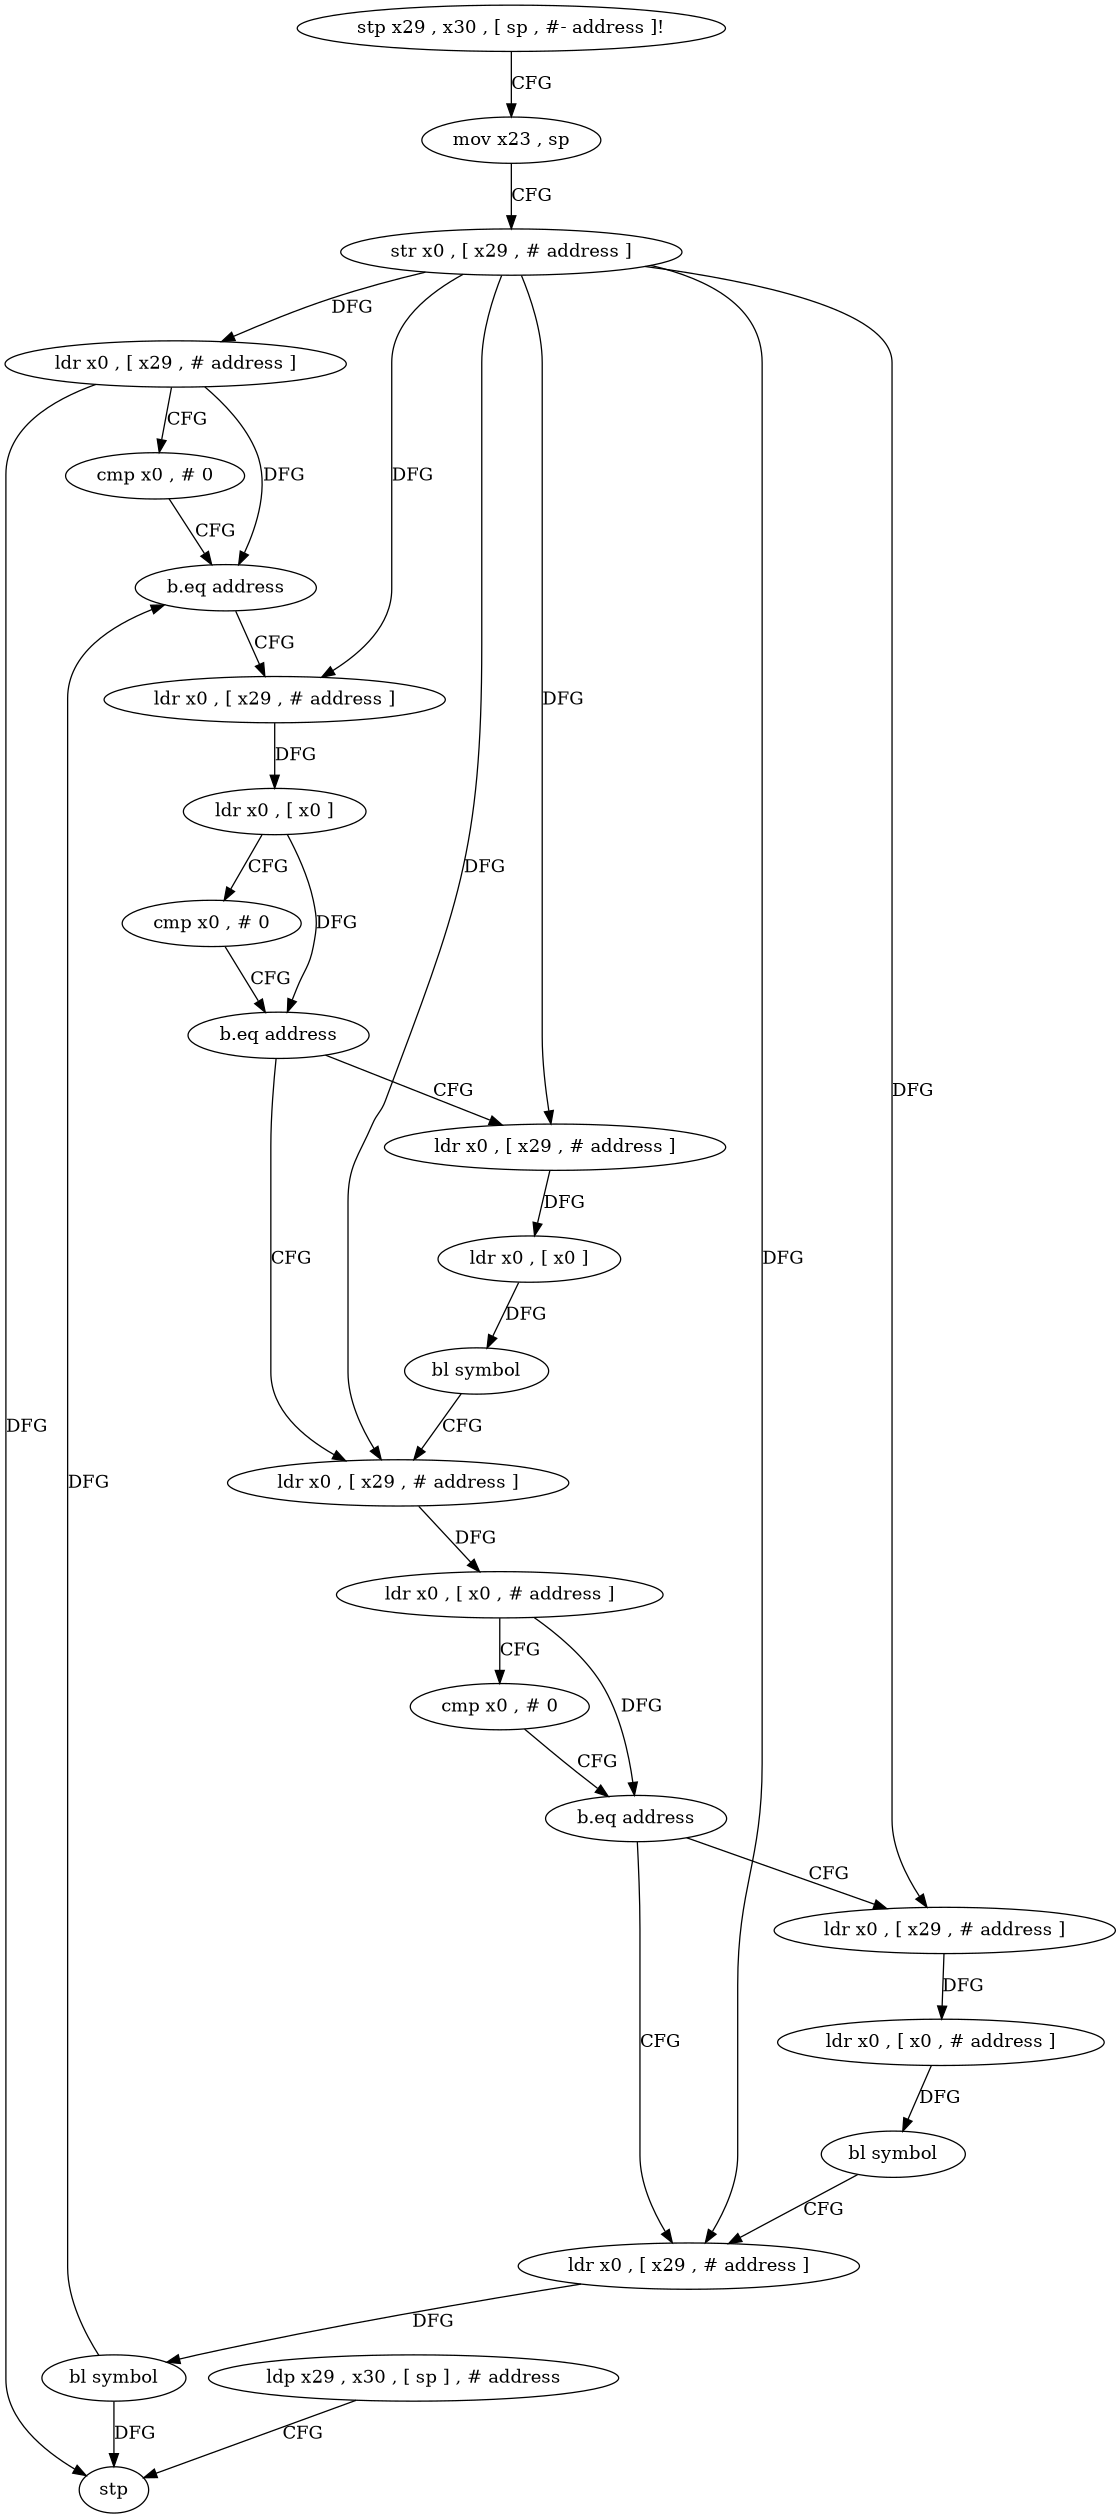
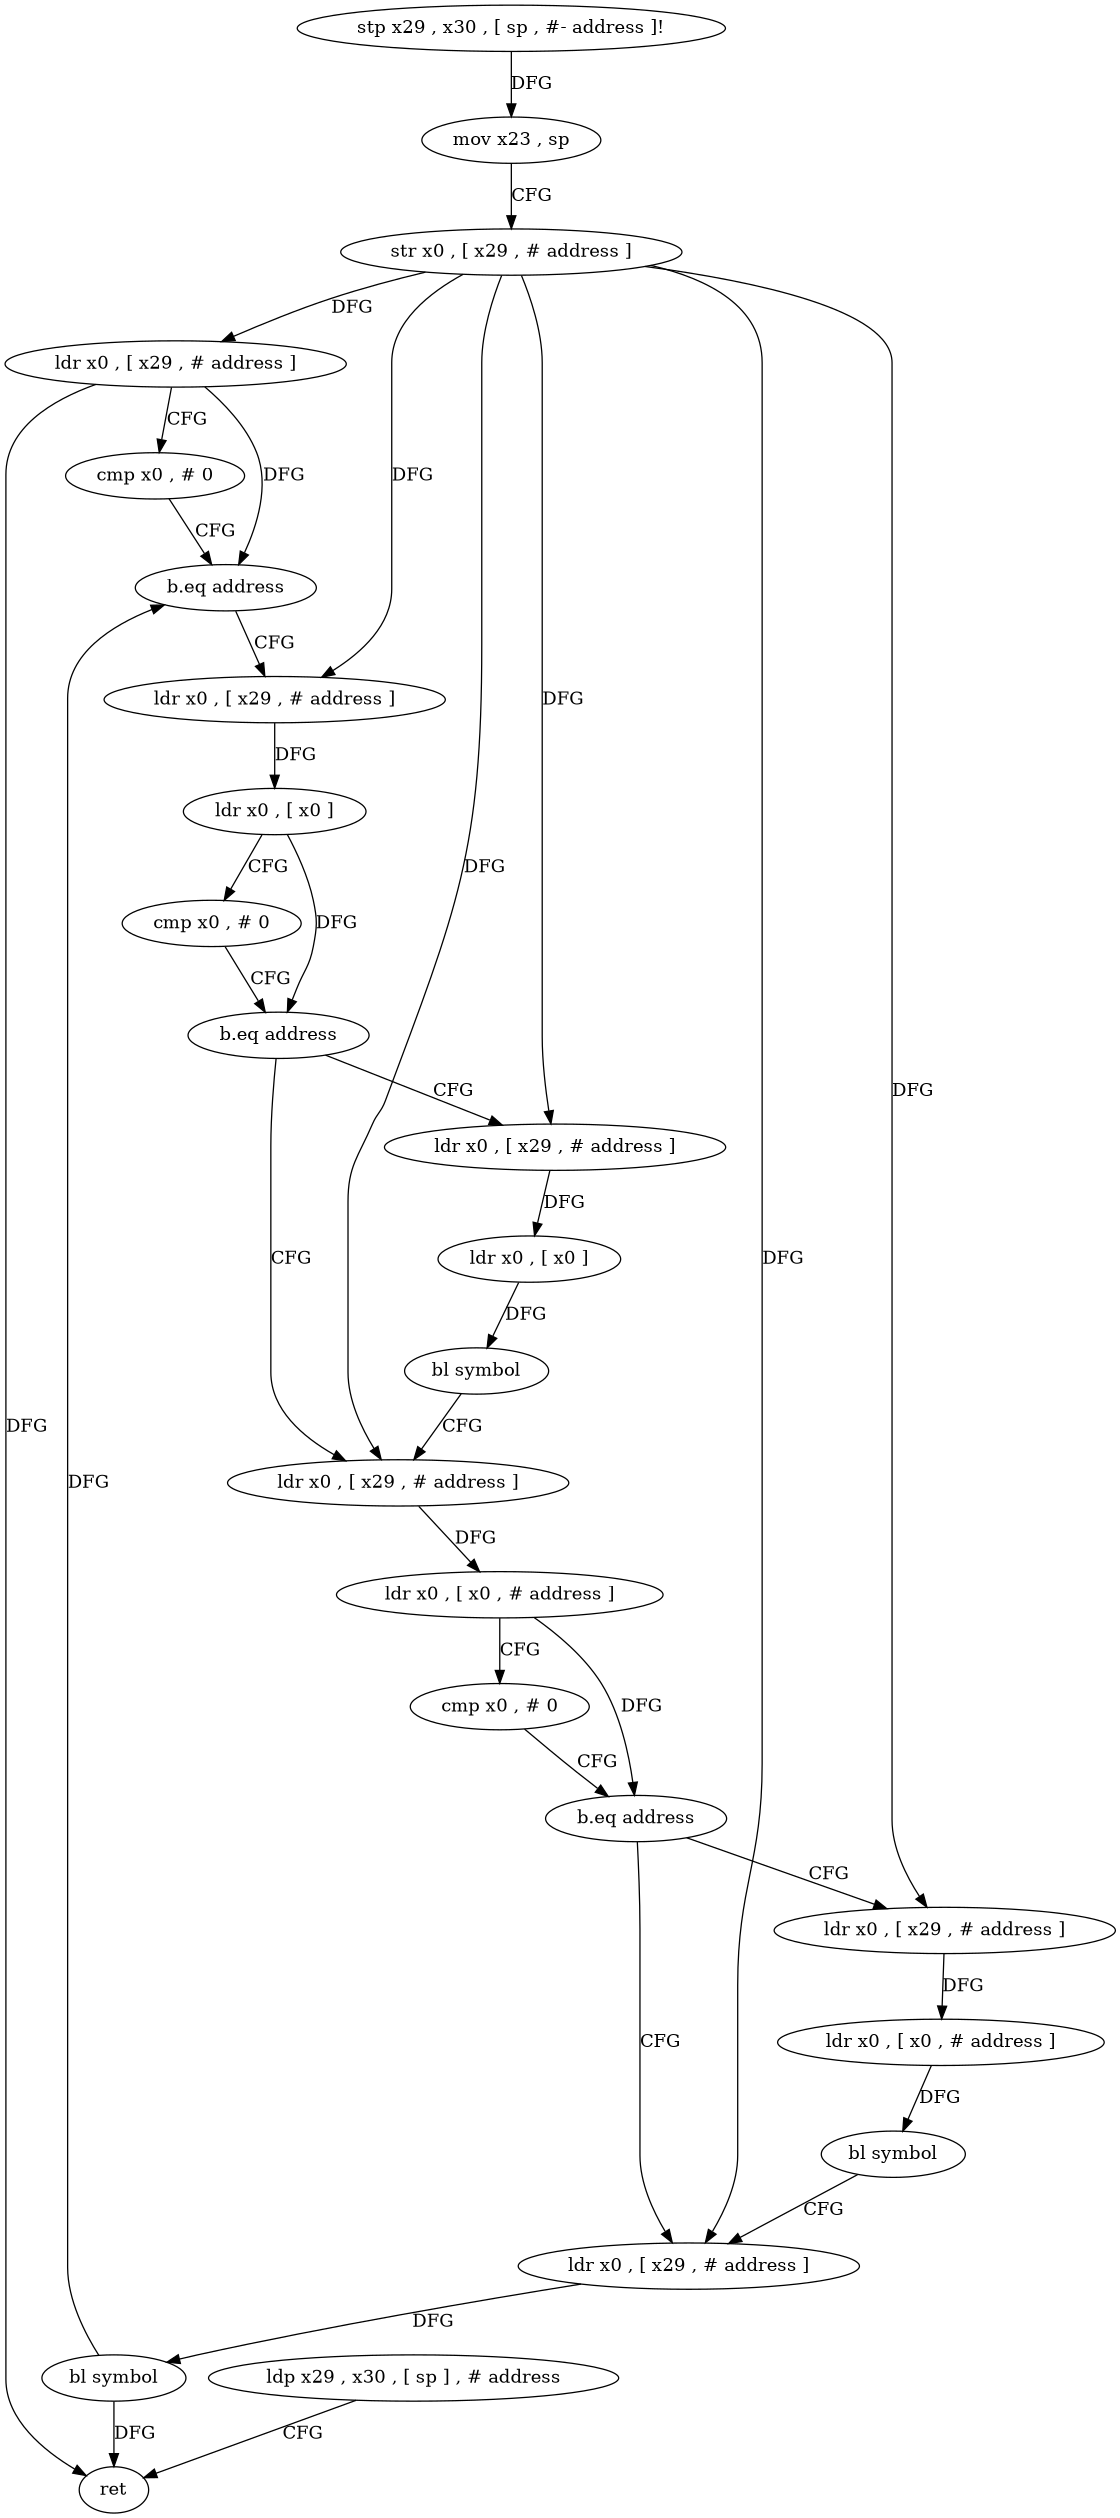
(532, 84) -> (532, 84)
(114, 2490) -> (114, 2490)
